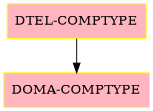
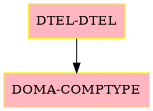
(77, 21) -> (77, 21)
